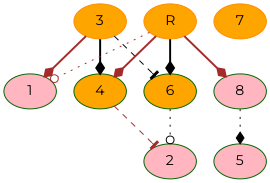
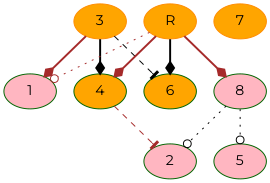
(170, 123) -> (208, 124)
(240, 123) -> (240, 123)
